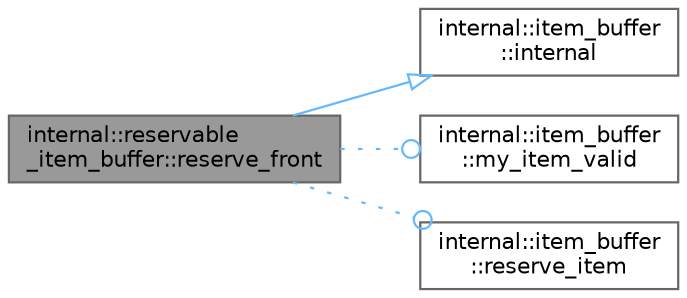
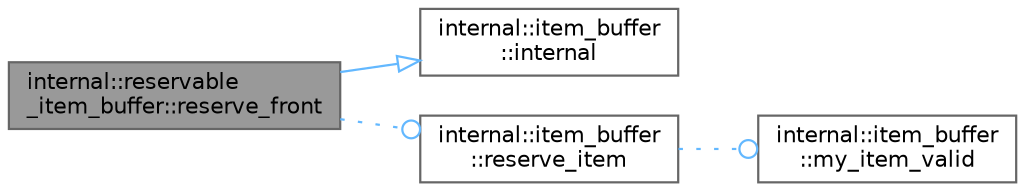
(371, 149) -> (709, 149)
